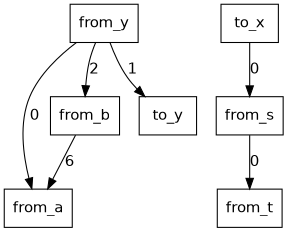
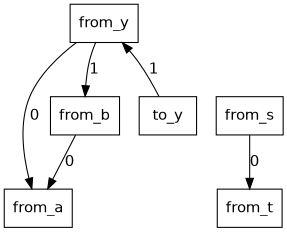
(250, 23) -> none
(121, 67) -> (146, 73)
(95, 70) -> (95, 70)
(70, 162) -> (70, 162)
